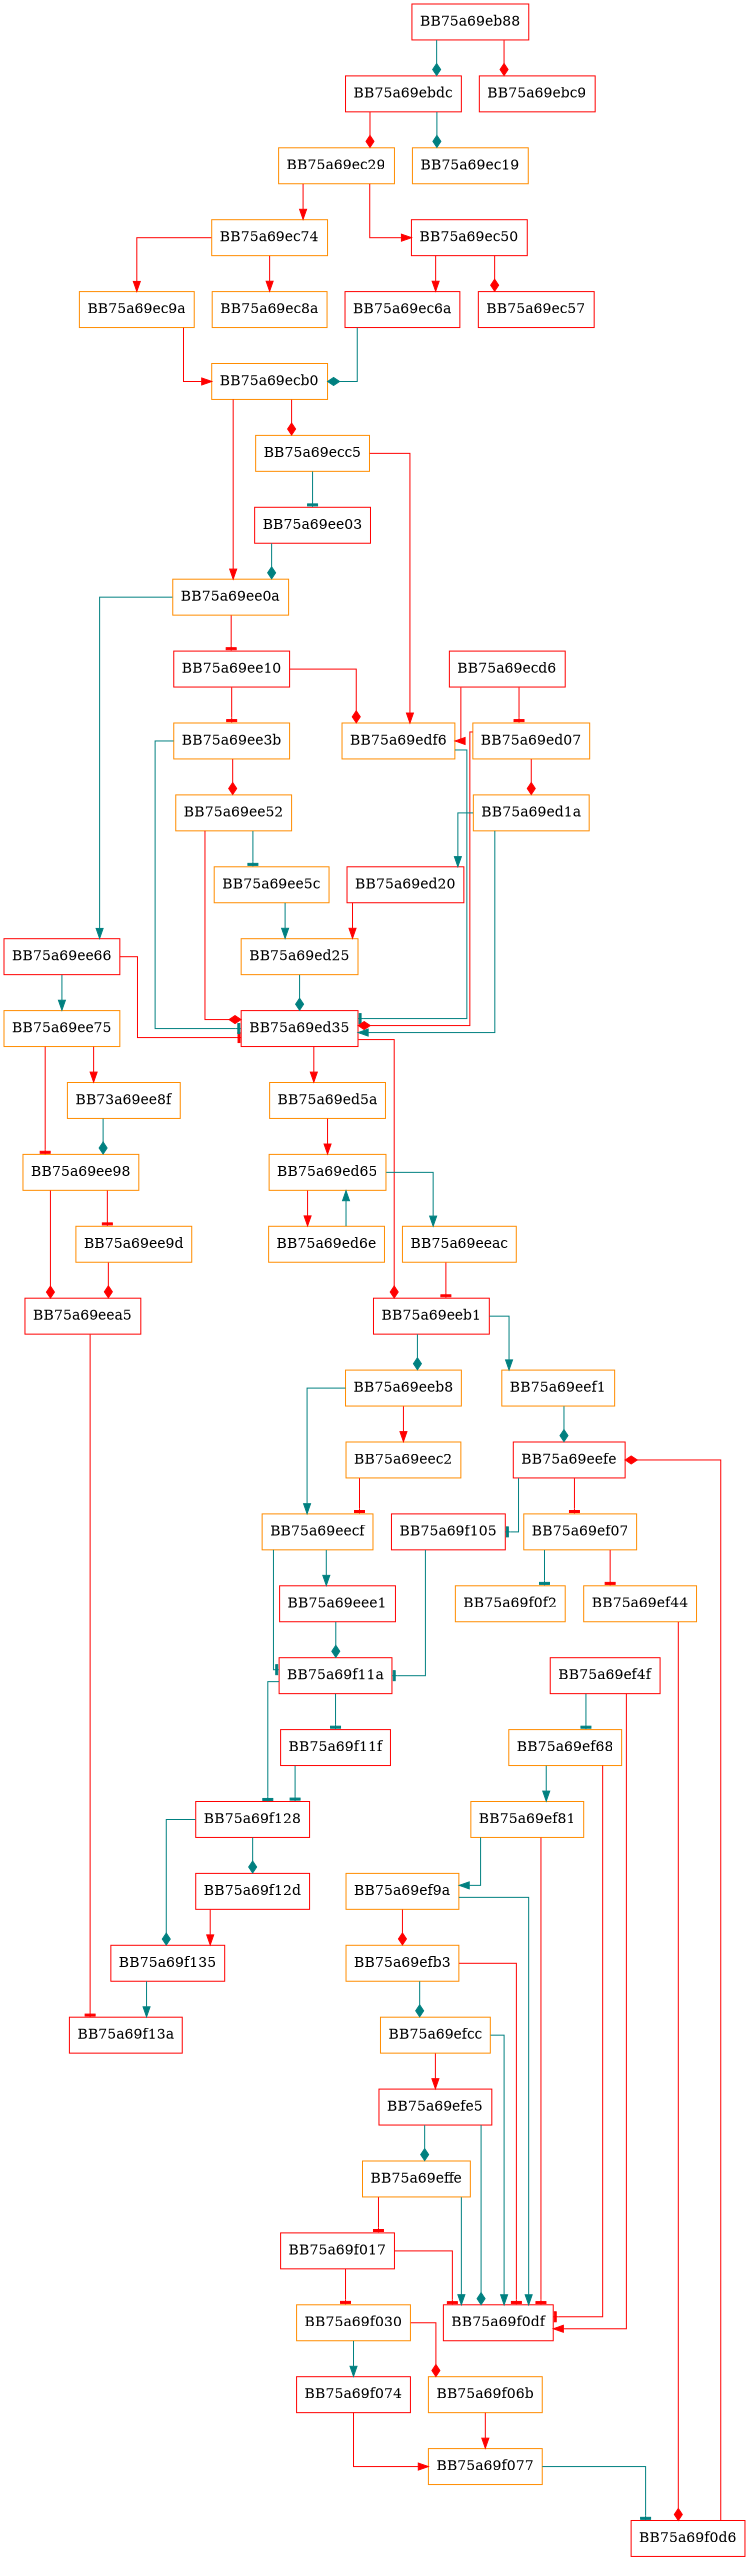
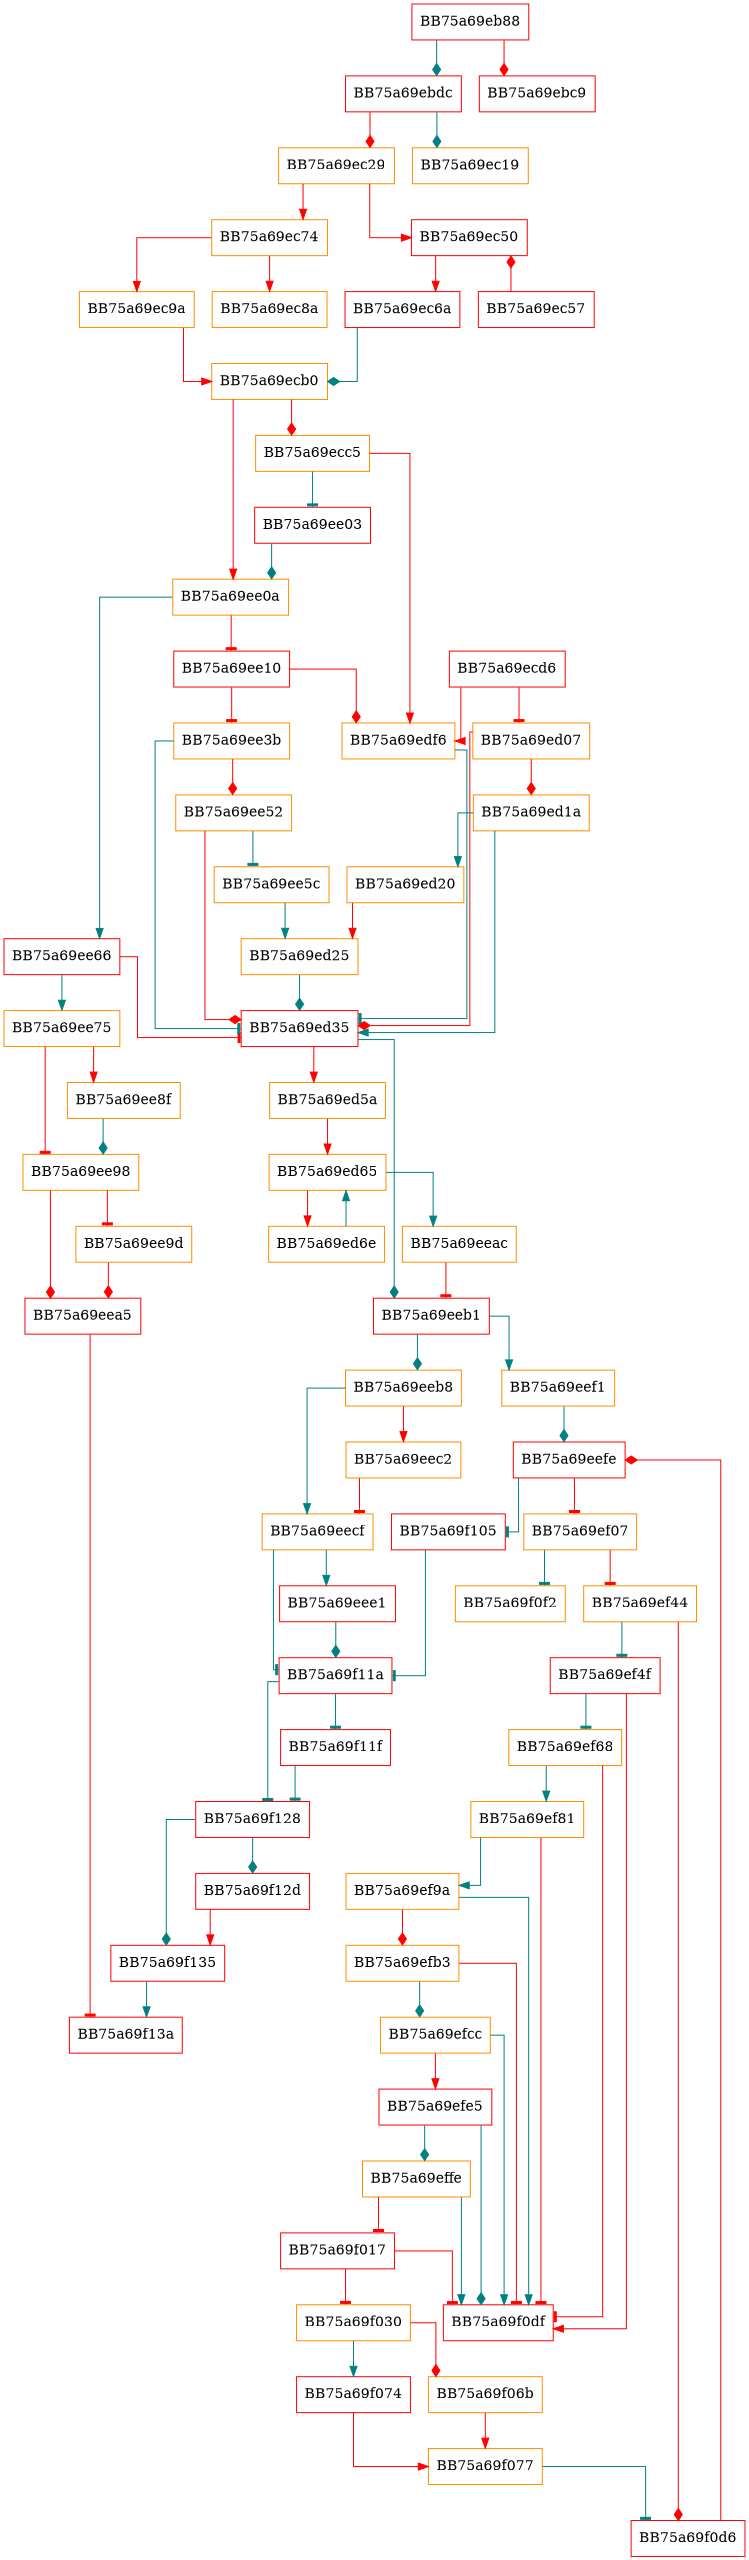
(495, 268) -> (511, 280)
(405, 885) -> (405, 885)
(124, 1100) -> (124, 1100)
(394, 1145) -> (394, 1145)
none -> (622, 1637)
